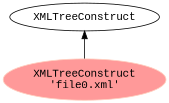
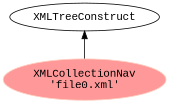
(85, 80) -> (85, 80)
